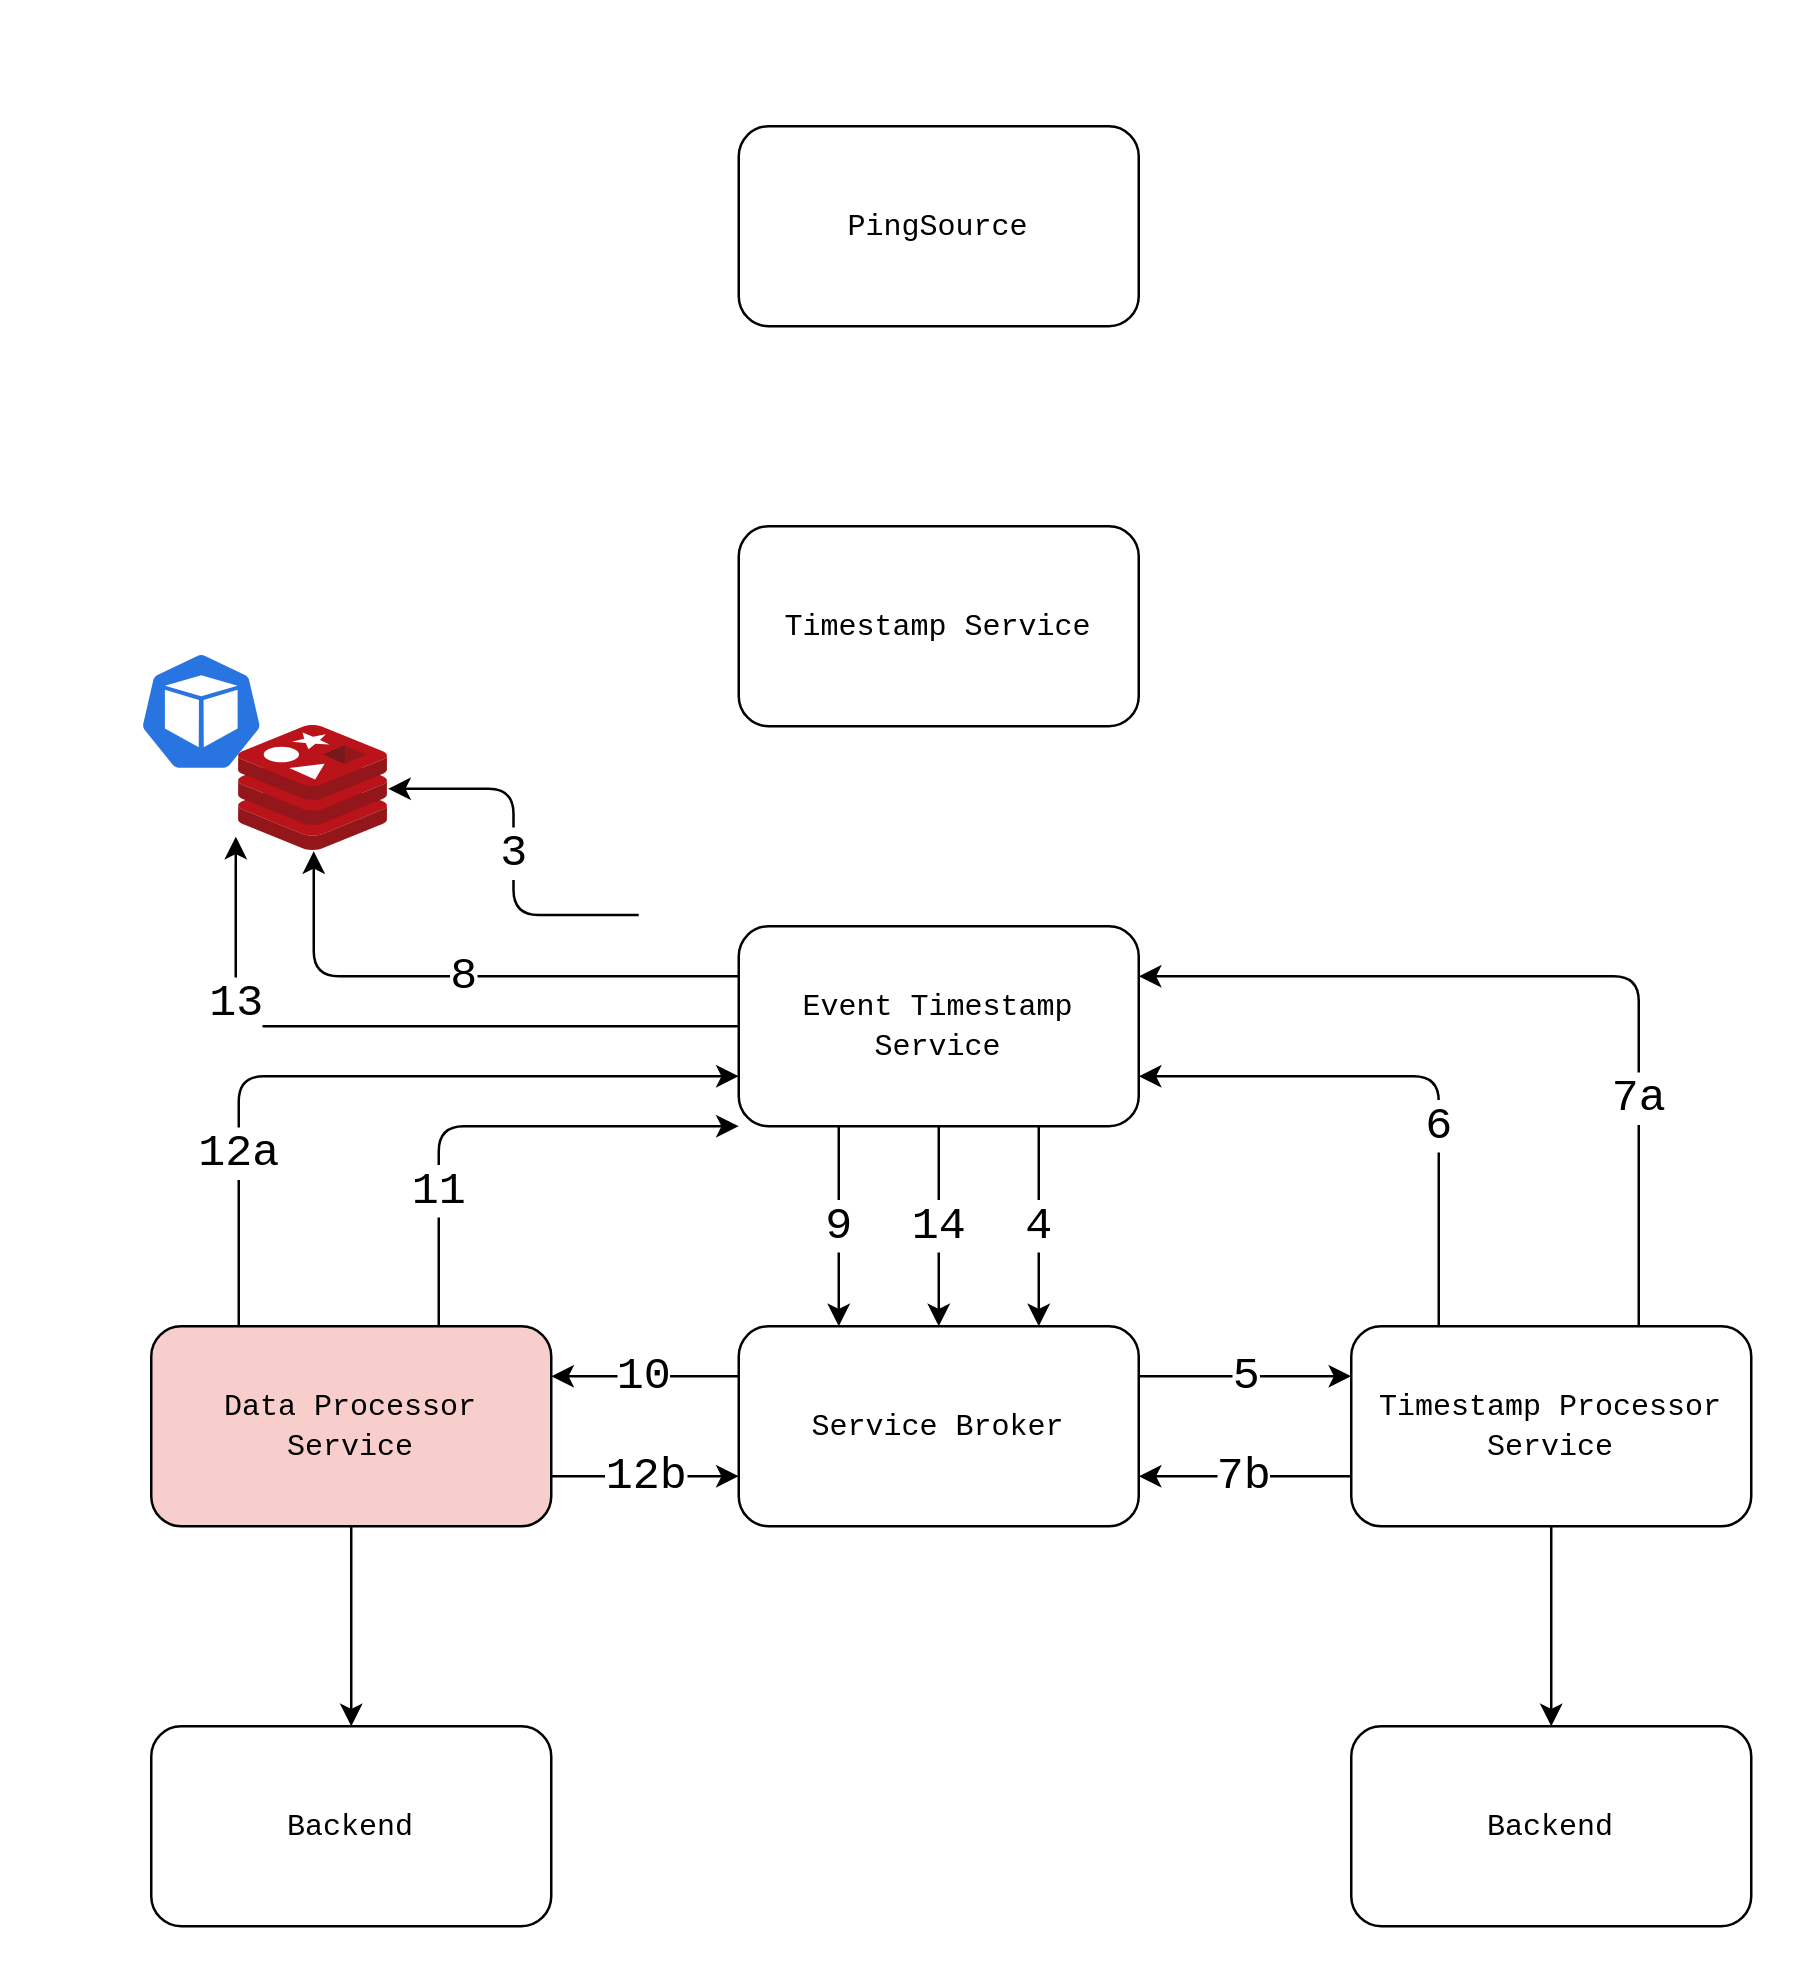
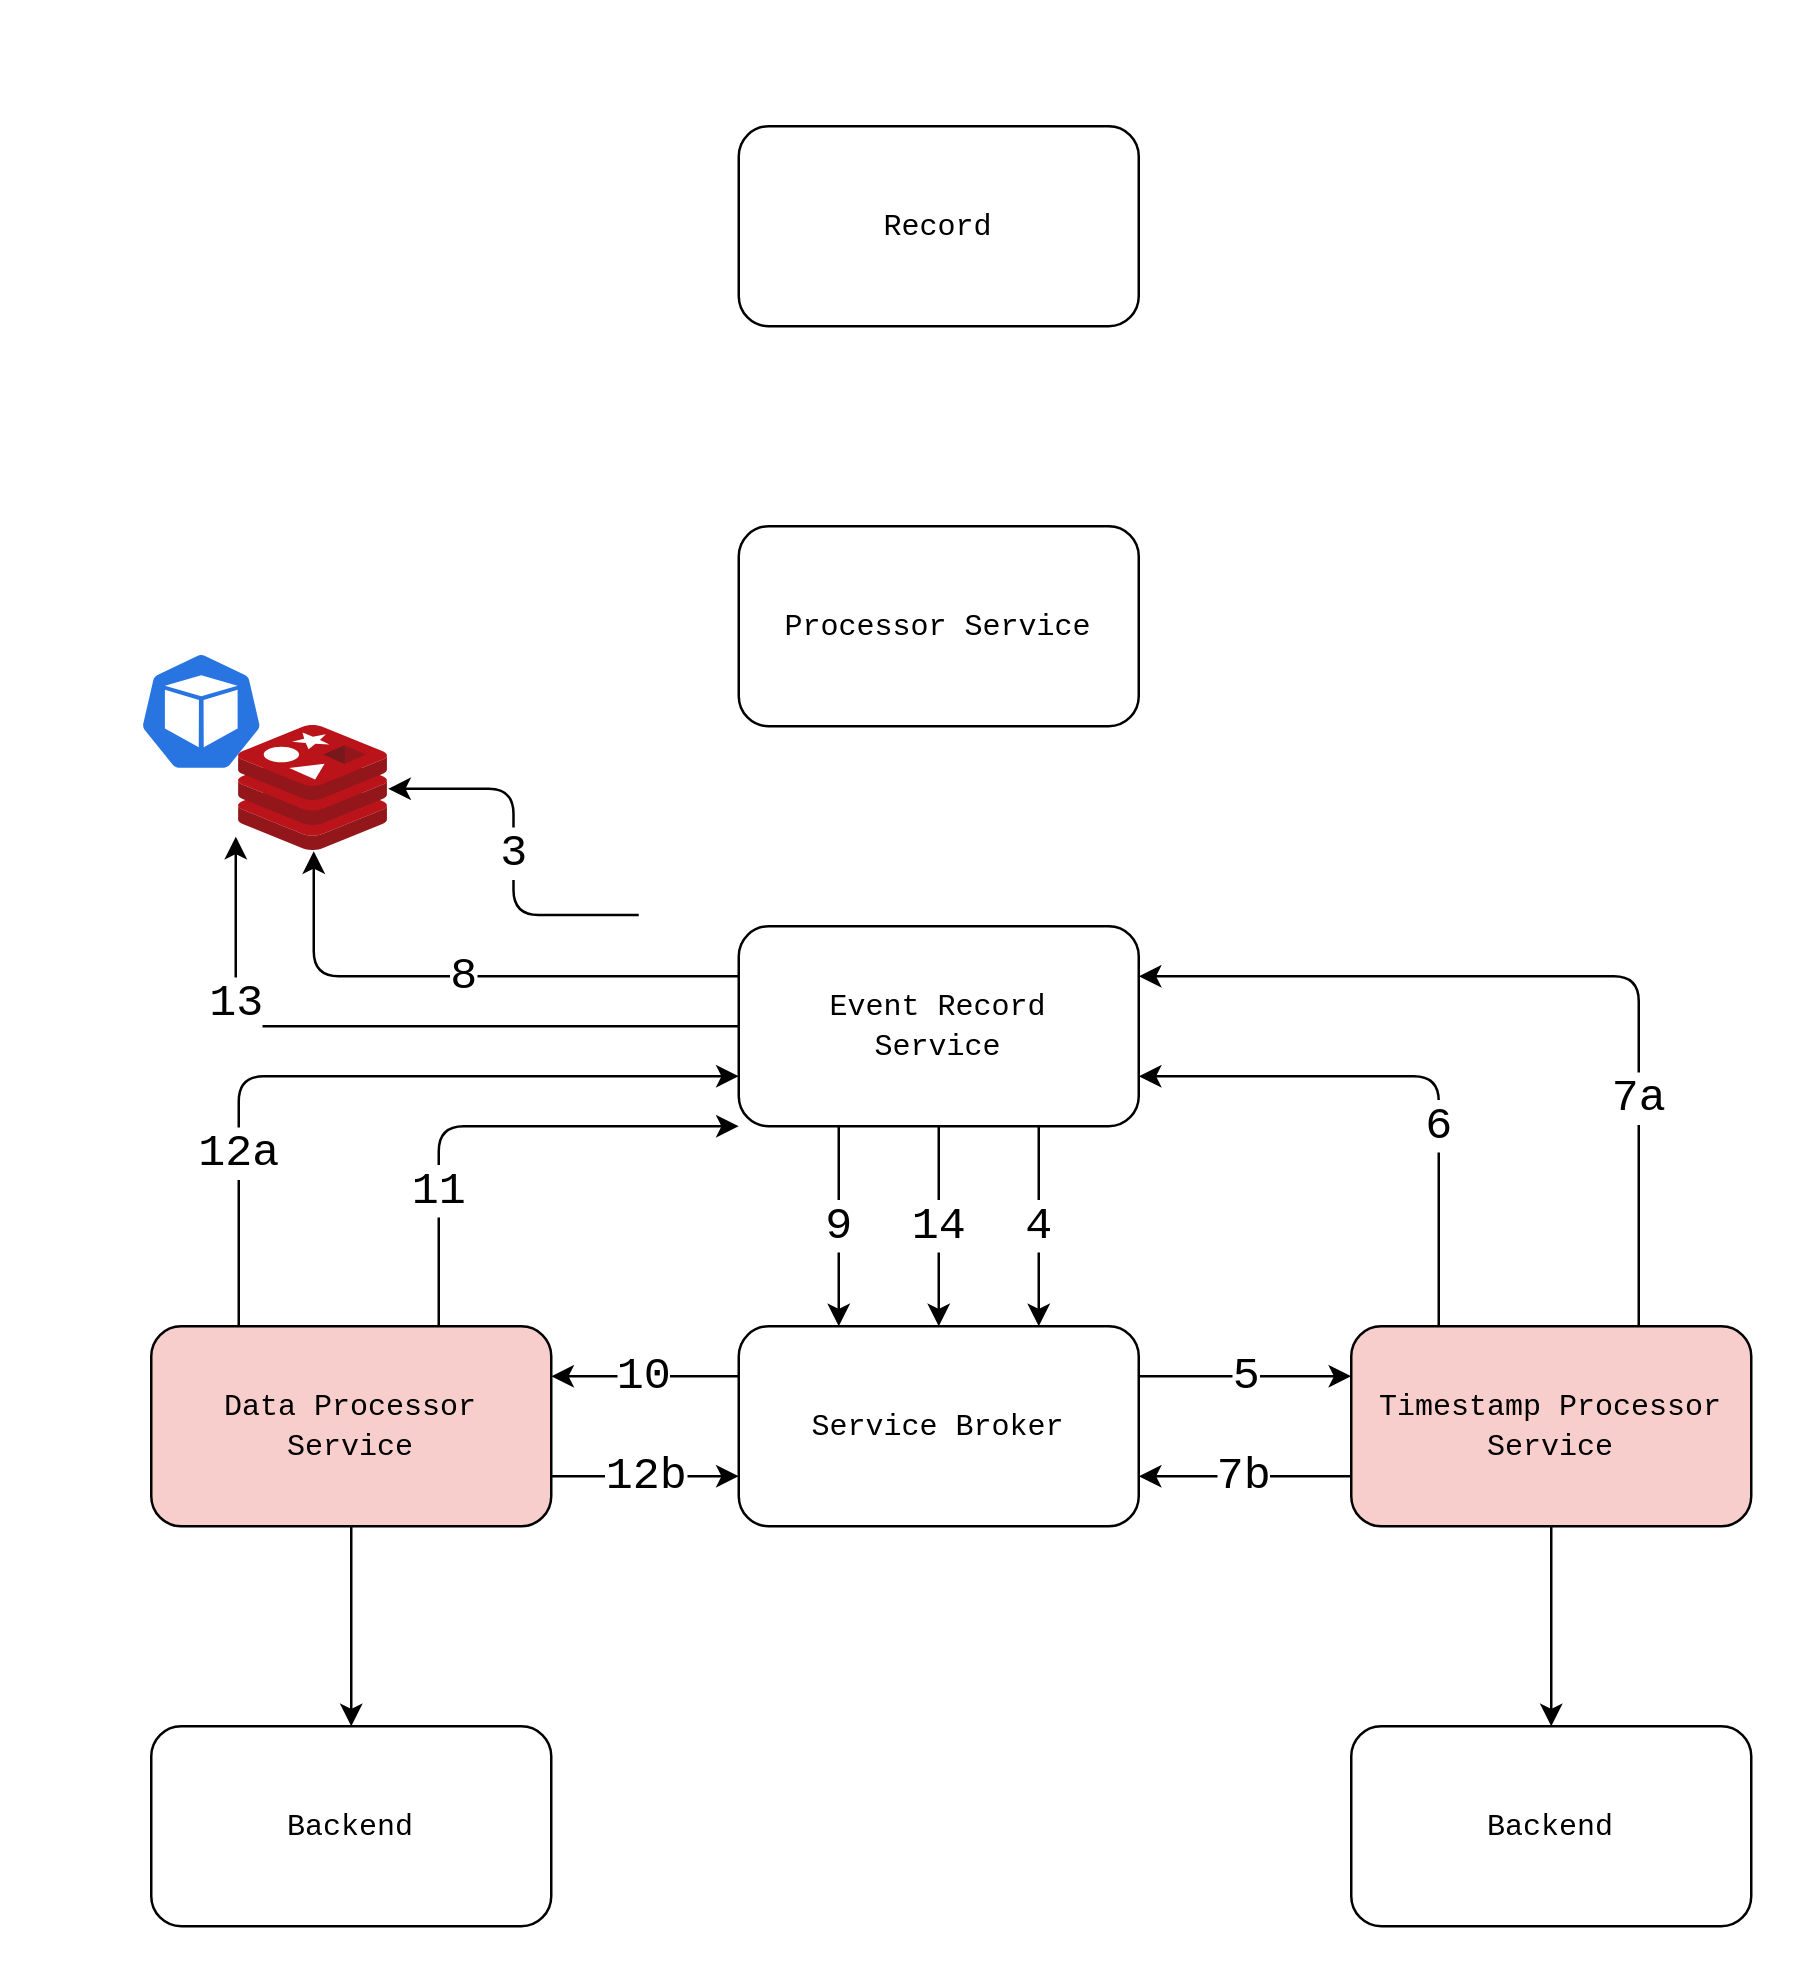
(939, 226) -> (939, 226)
(939, 626) -> (939, 626)
(939, 1026) -> (939, 1026)
(1551, 1426) -> (1551, 1426)
